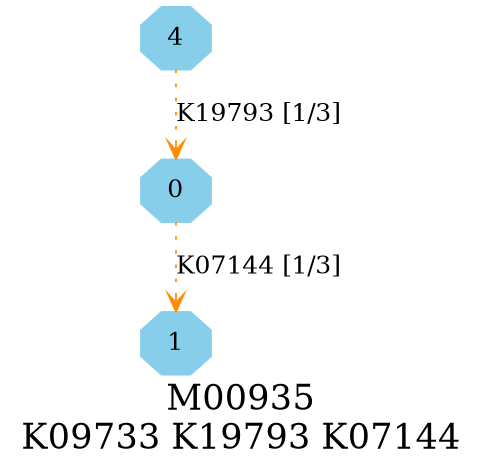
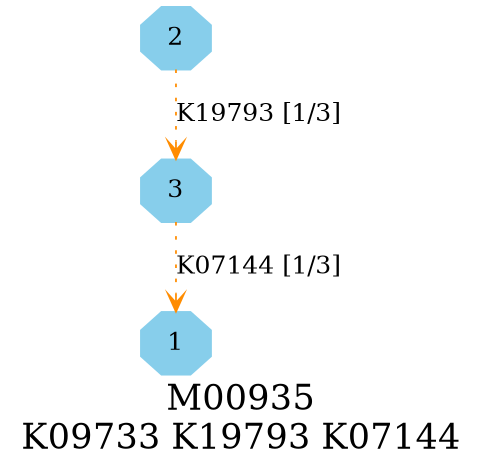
(176, 38) -> (176, 38)
(176, 191) -> (176, 191)
